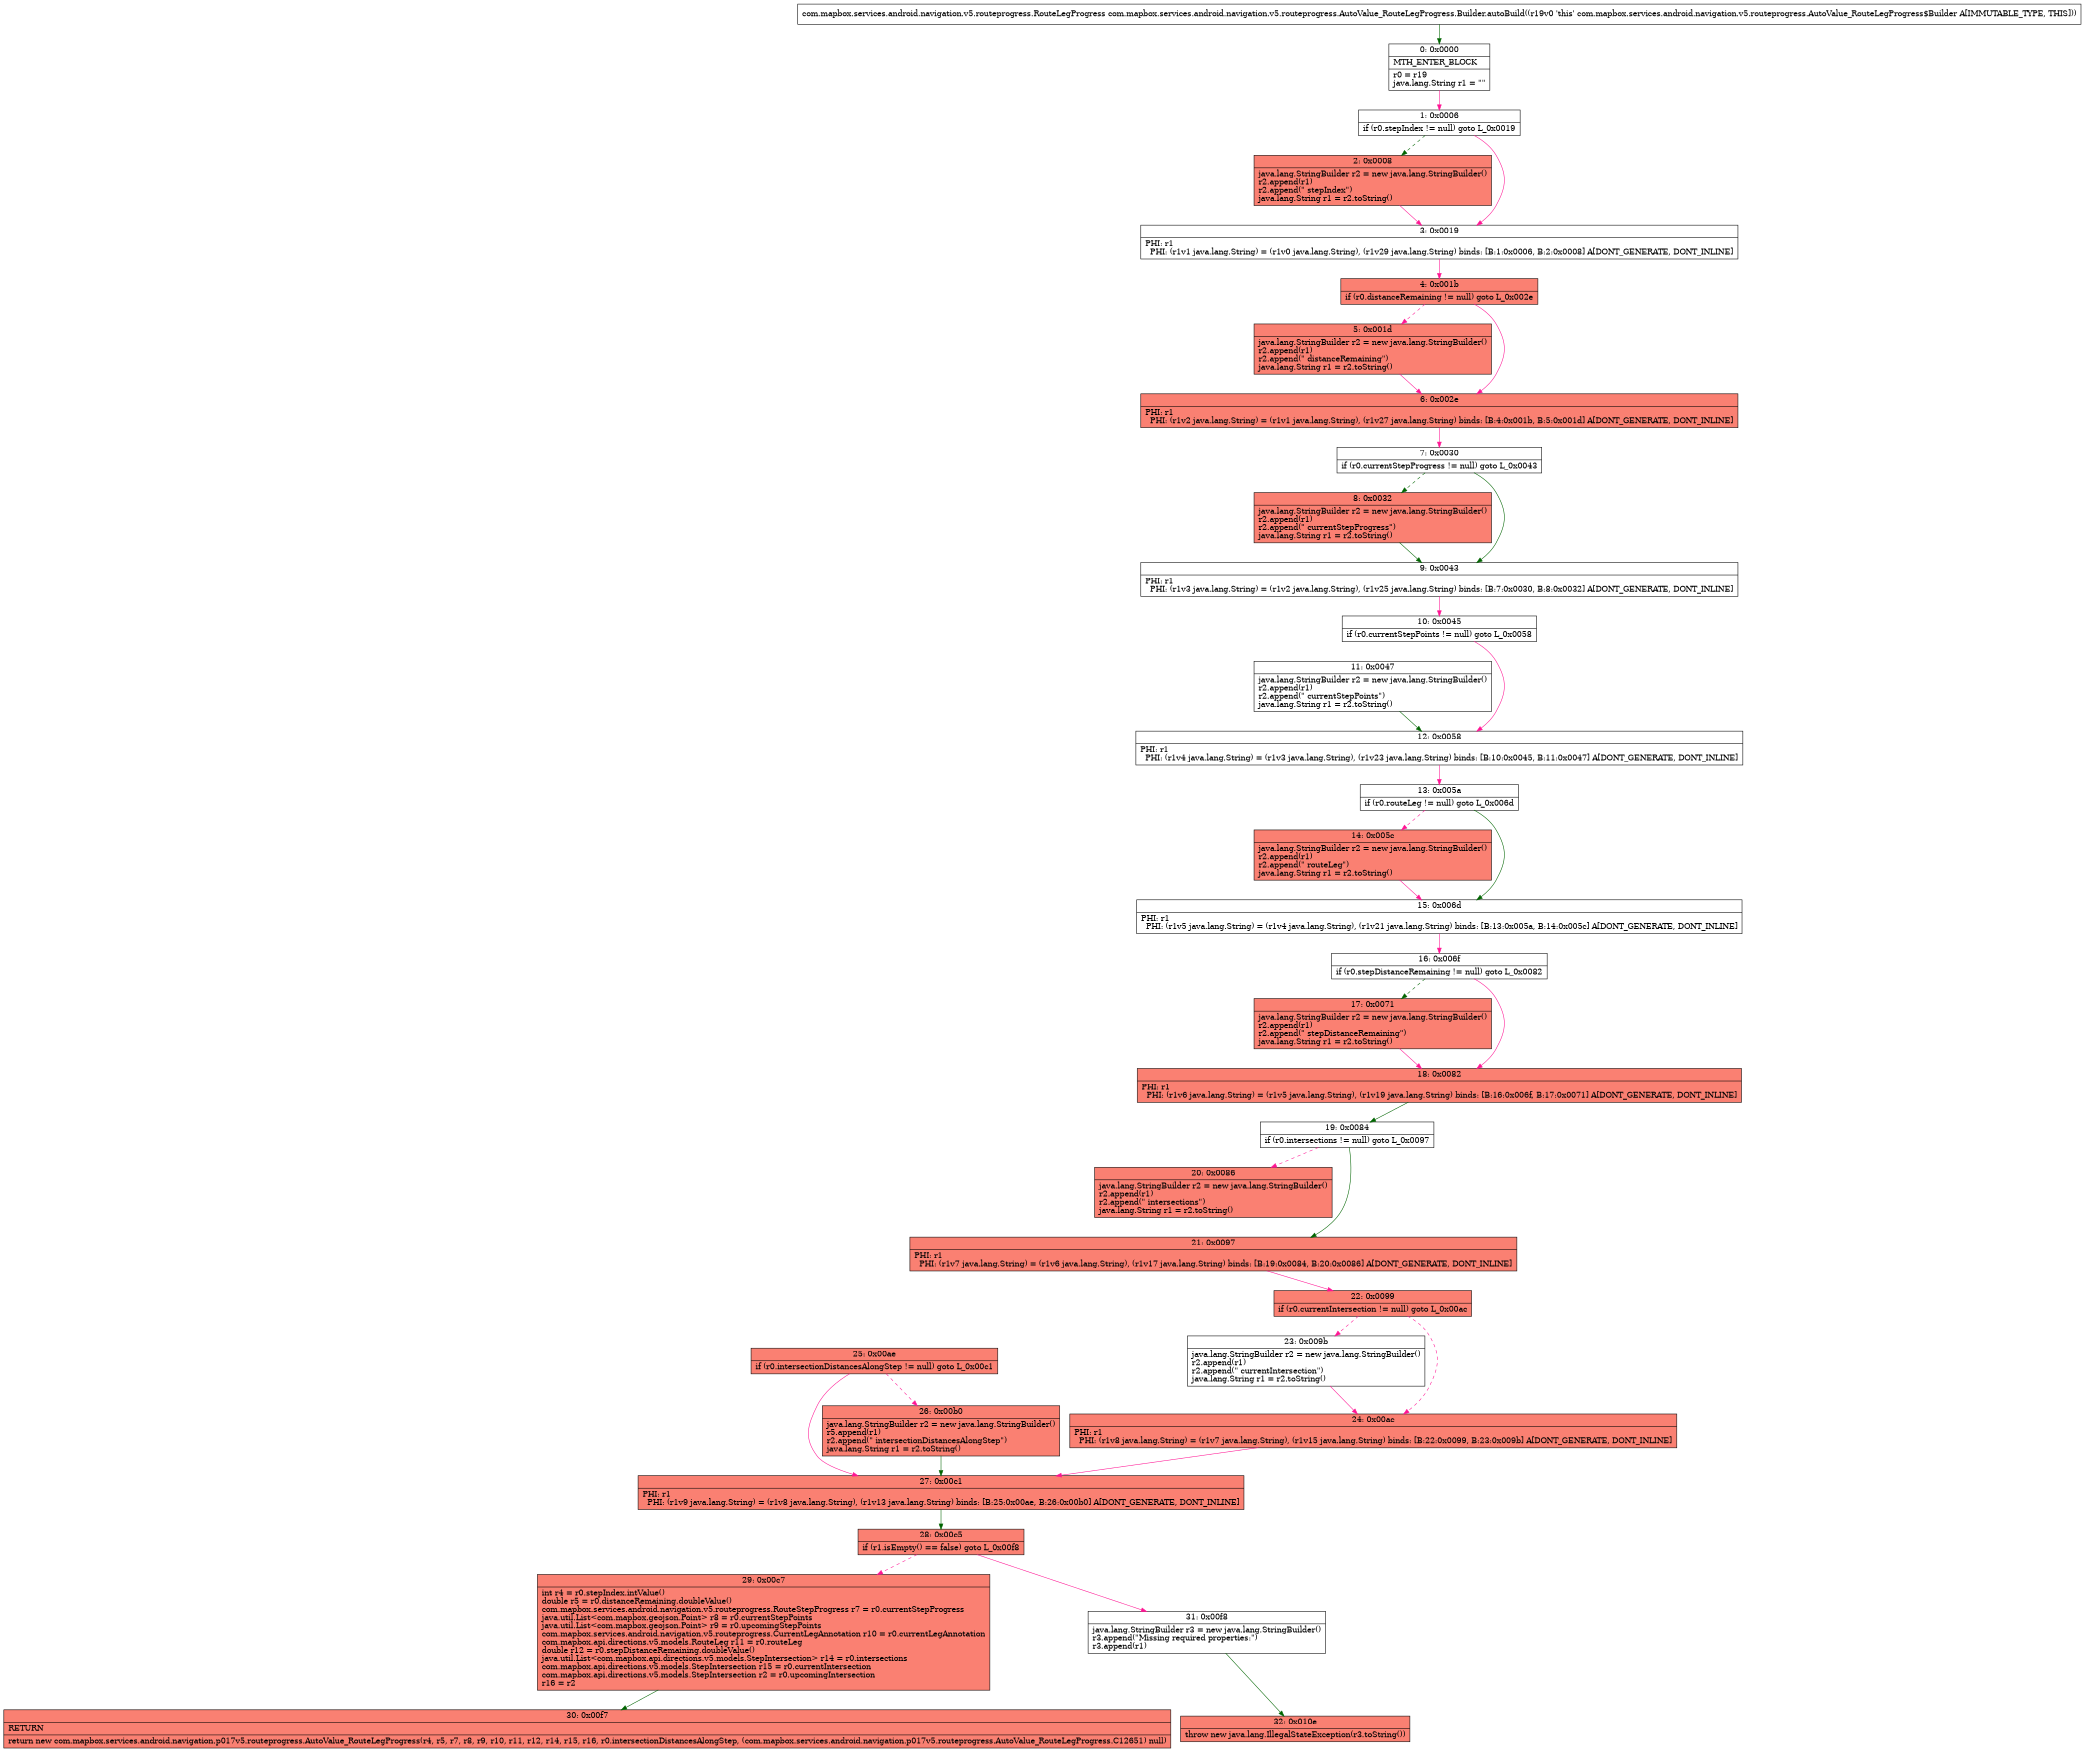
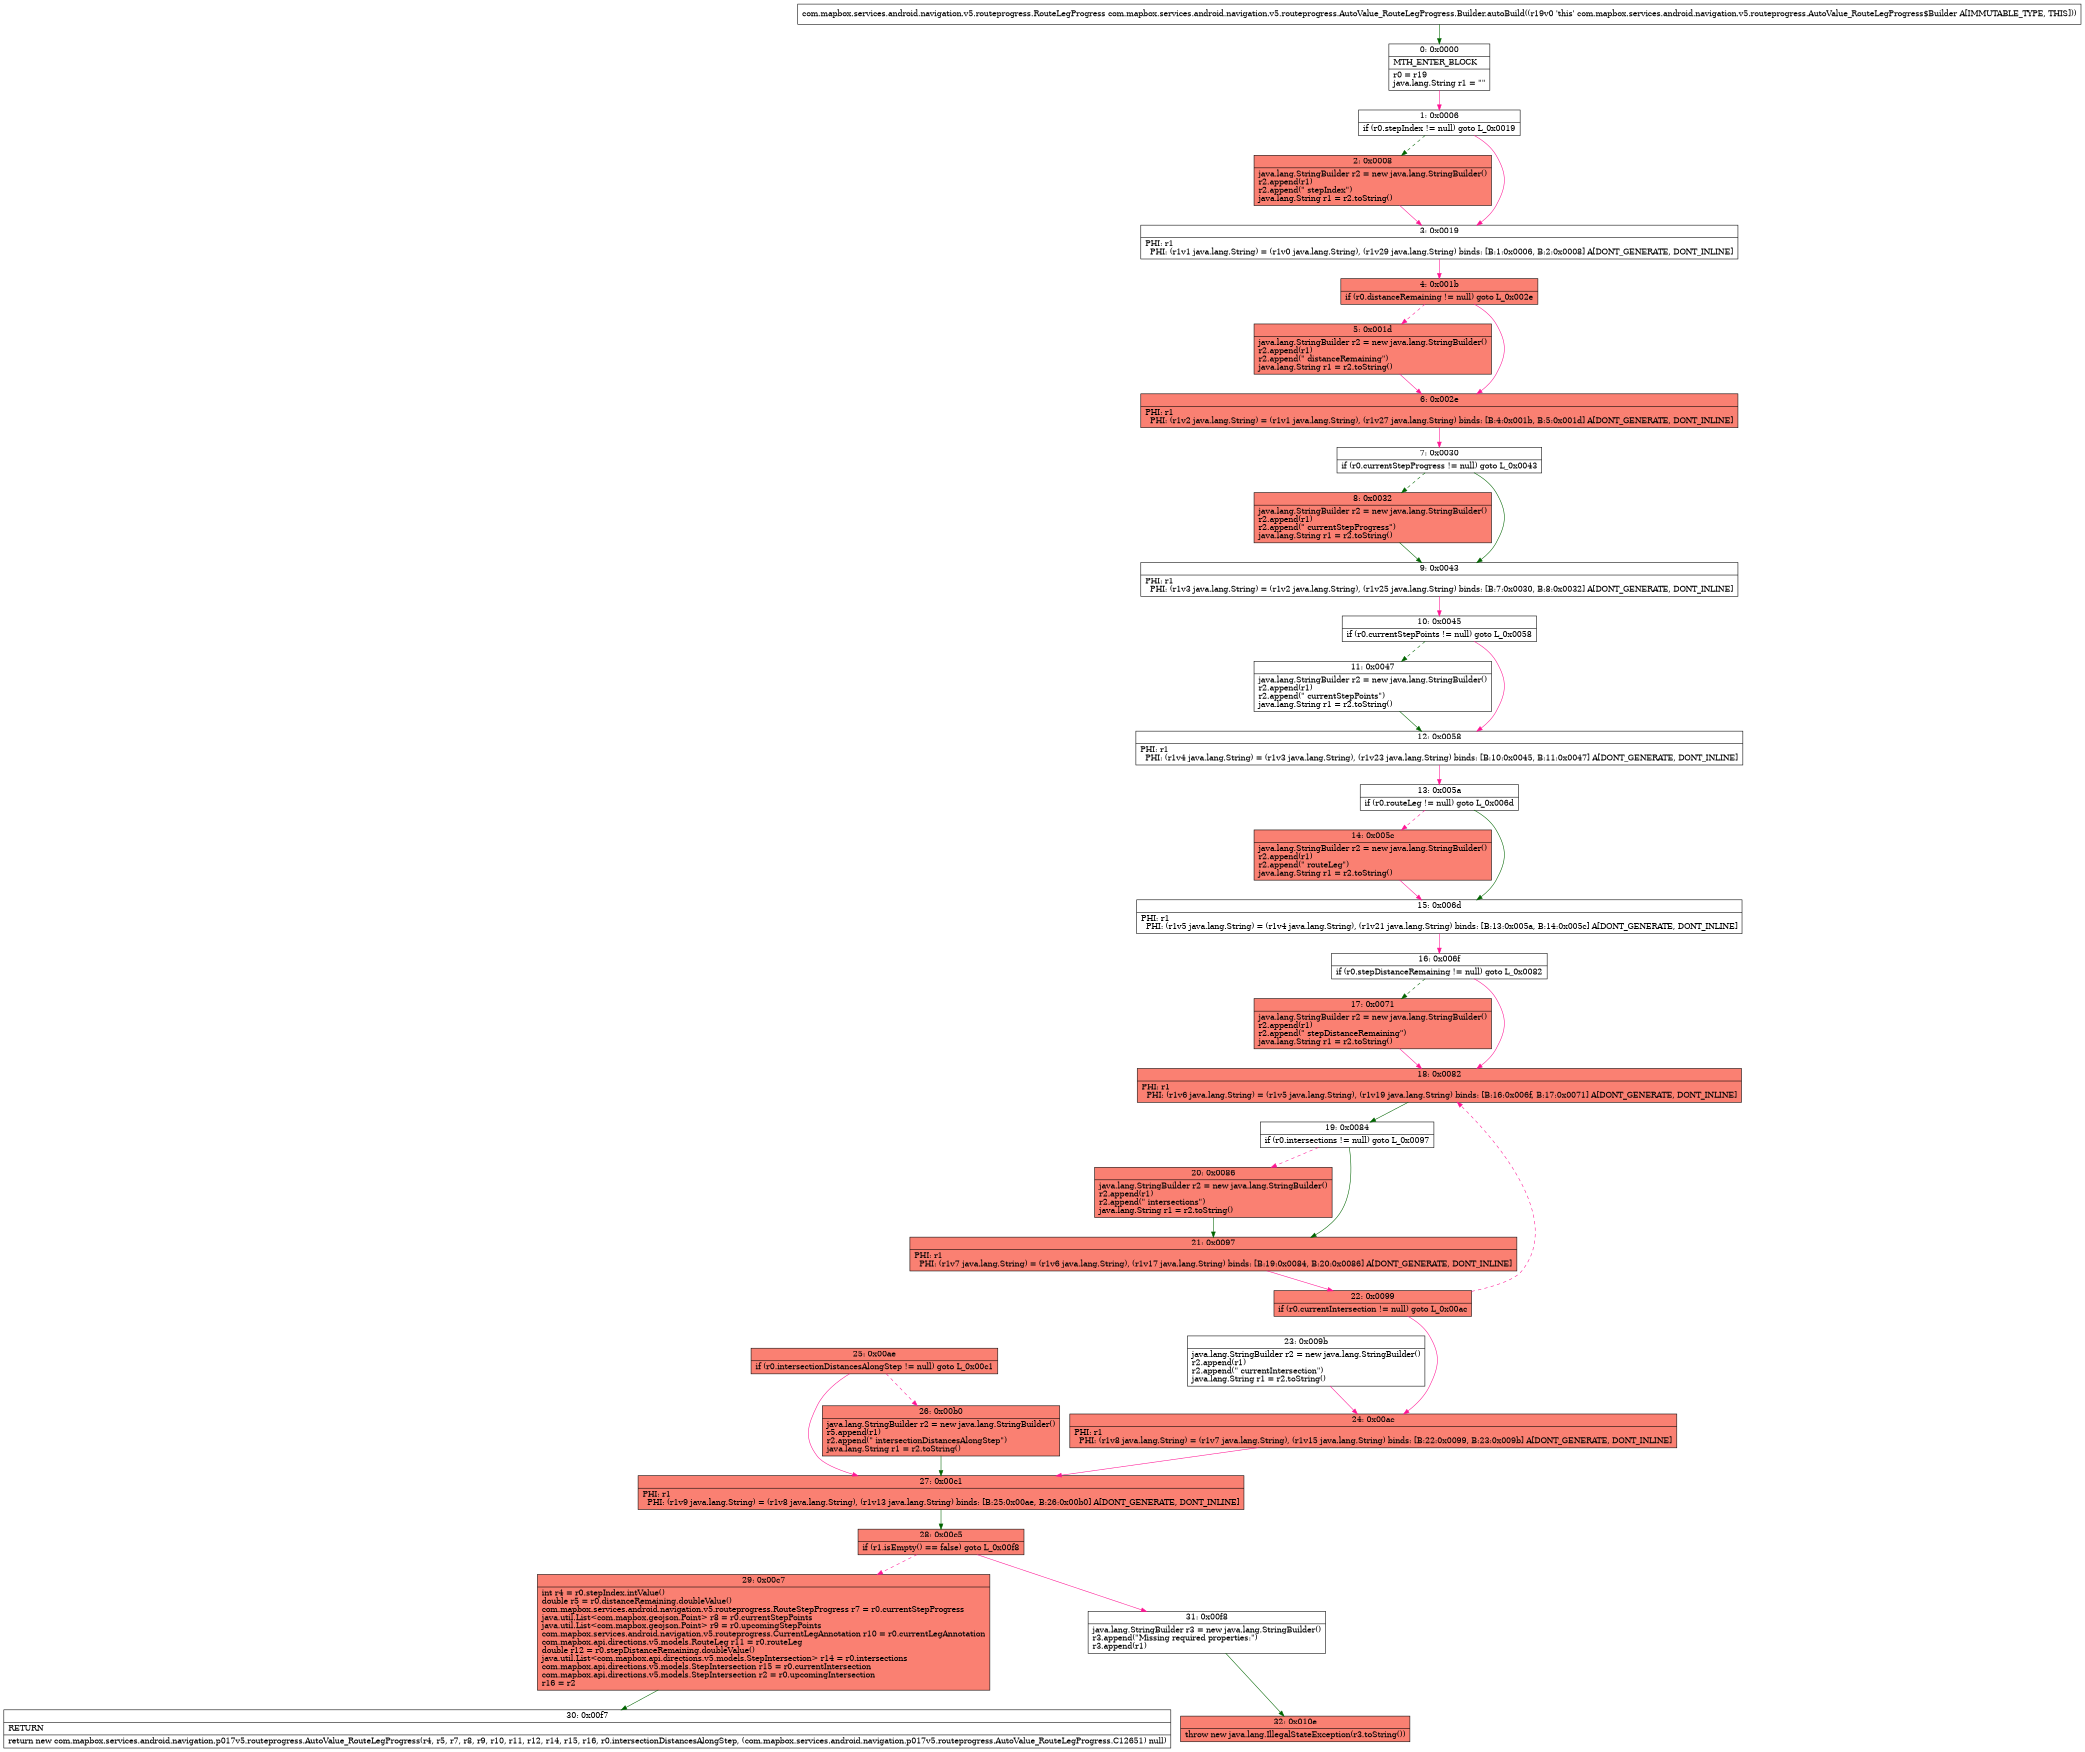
none -> (1415, 650)
none -> (1213, 1225)
(1349, 1324) -> (1531, 1206)
(1437, 1362) -> (1437, 1362)
(587, 1729) -> (587, 1729)
